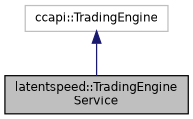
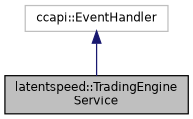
(97, 18) -> (97, 18)
